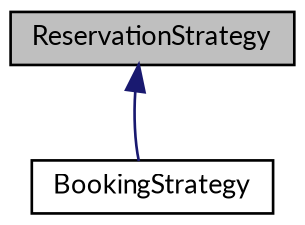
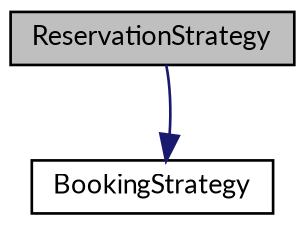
(135, 126) -> (170, 100)
